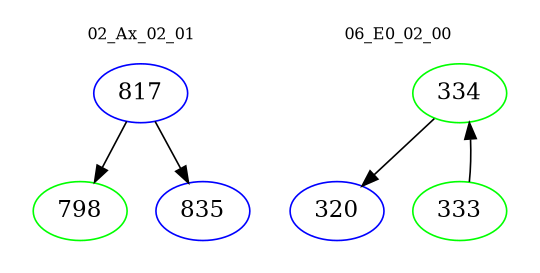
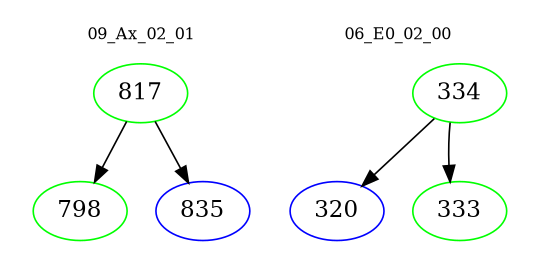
(142, 35) -> (142, 35)
(141, 93) -> (141, 93)
(471, 161) -> (449, 144)
